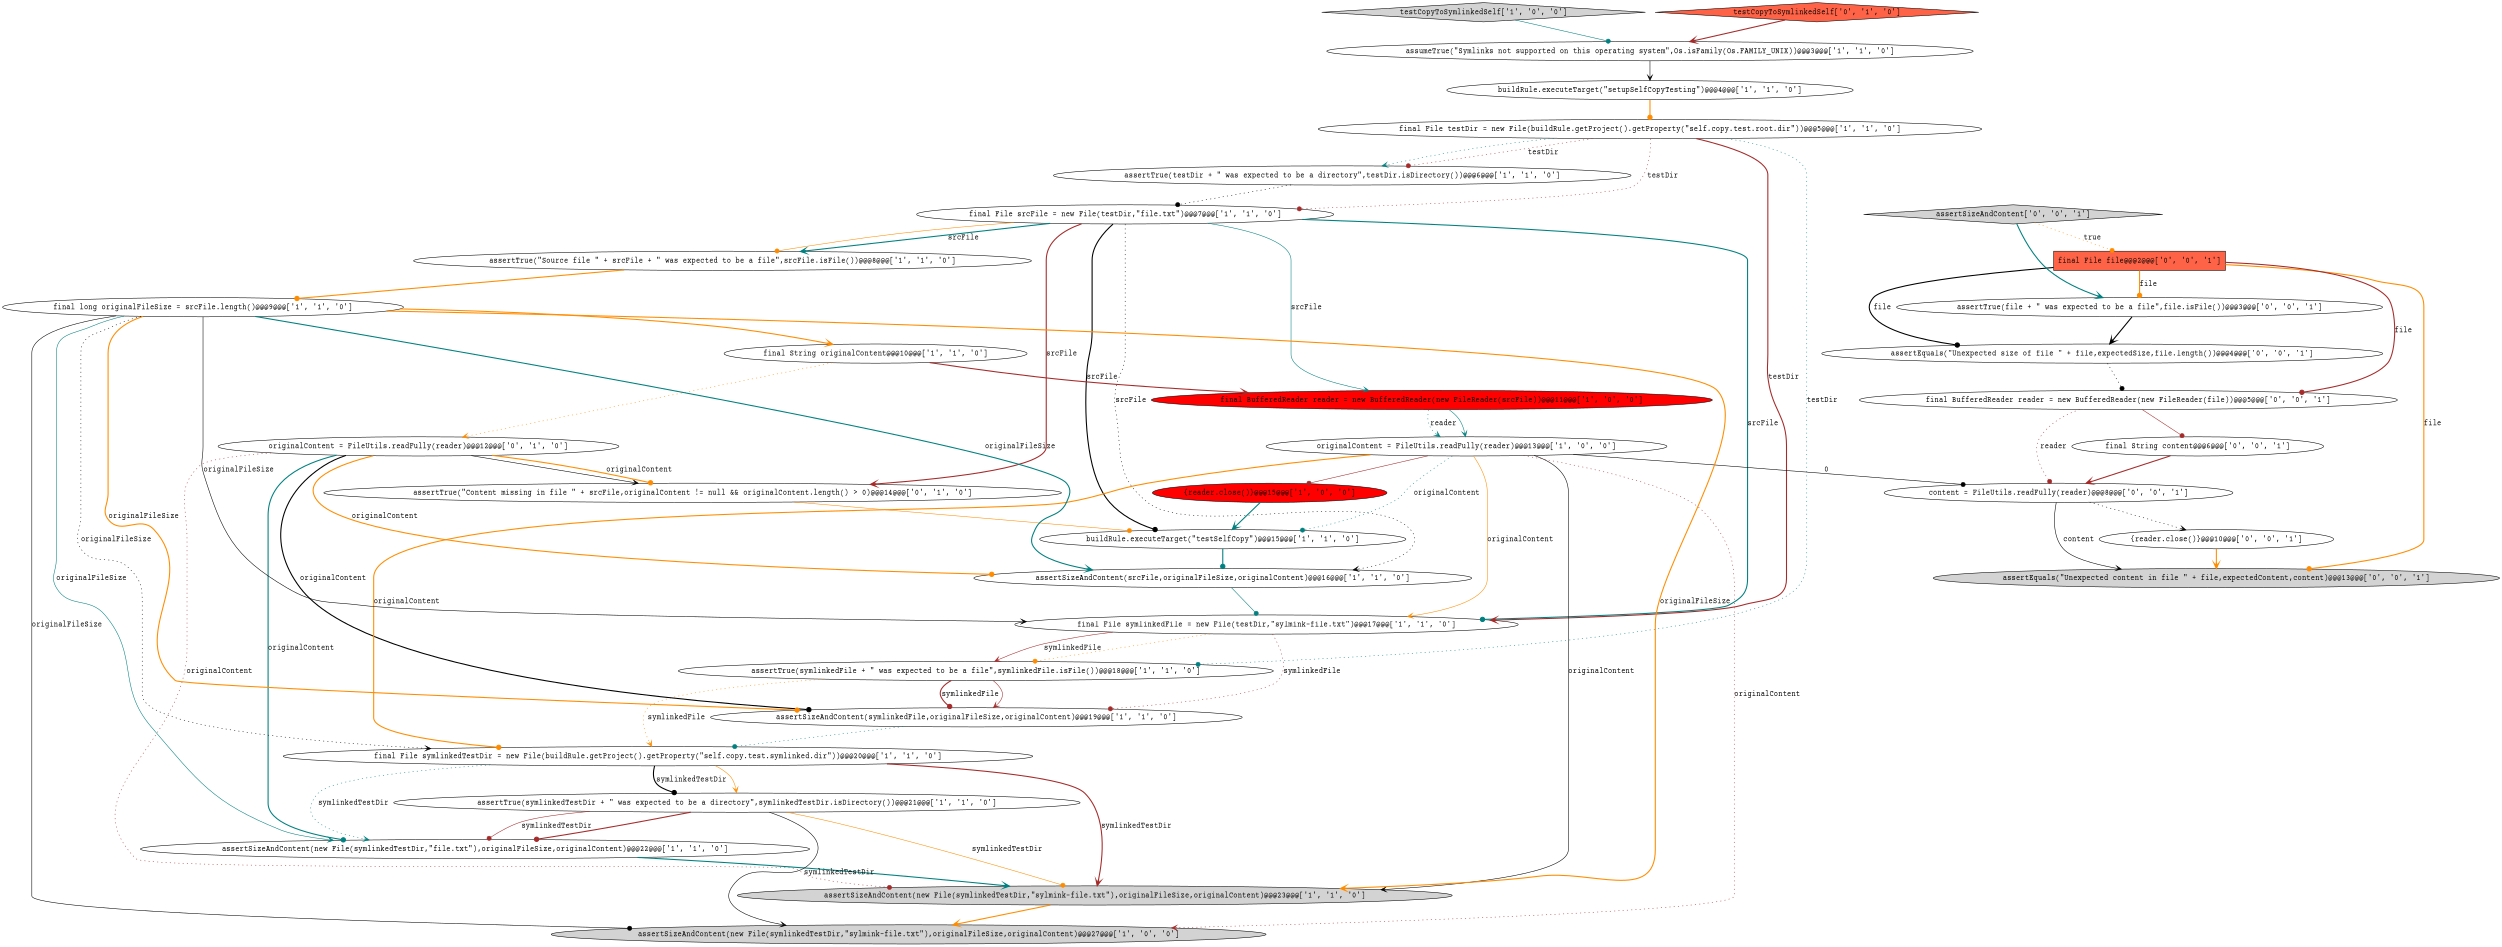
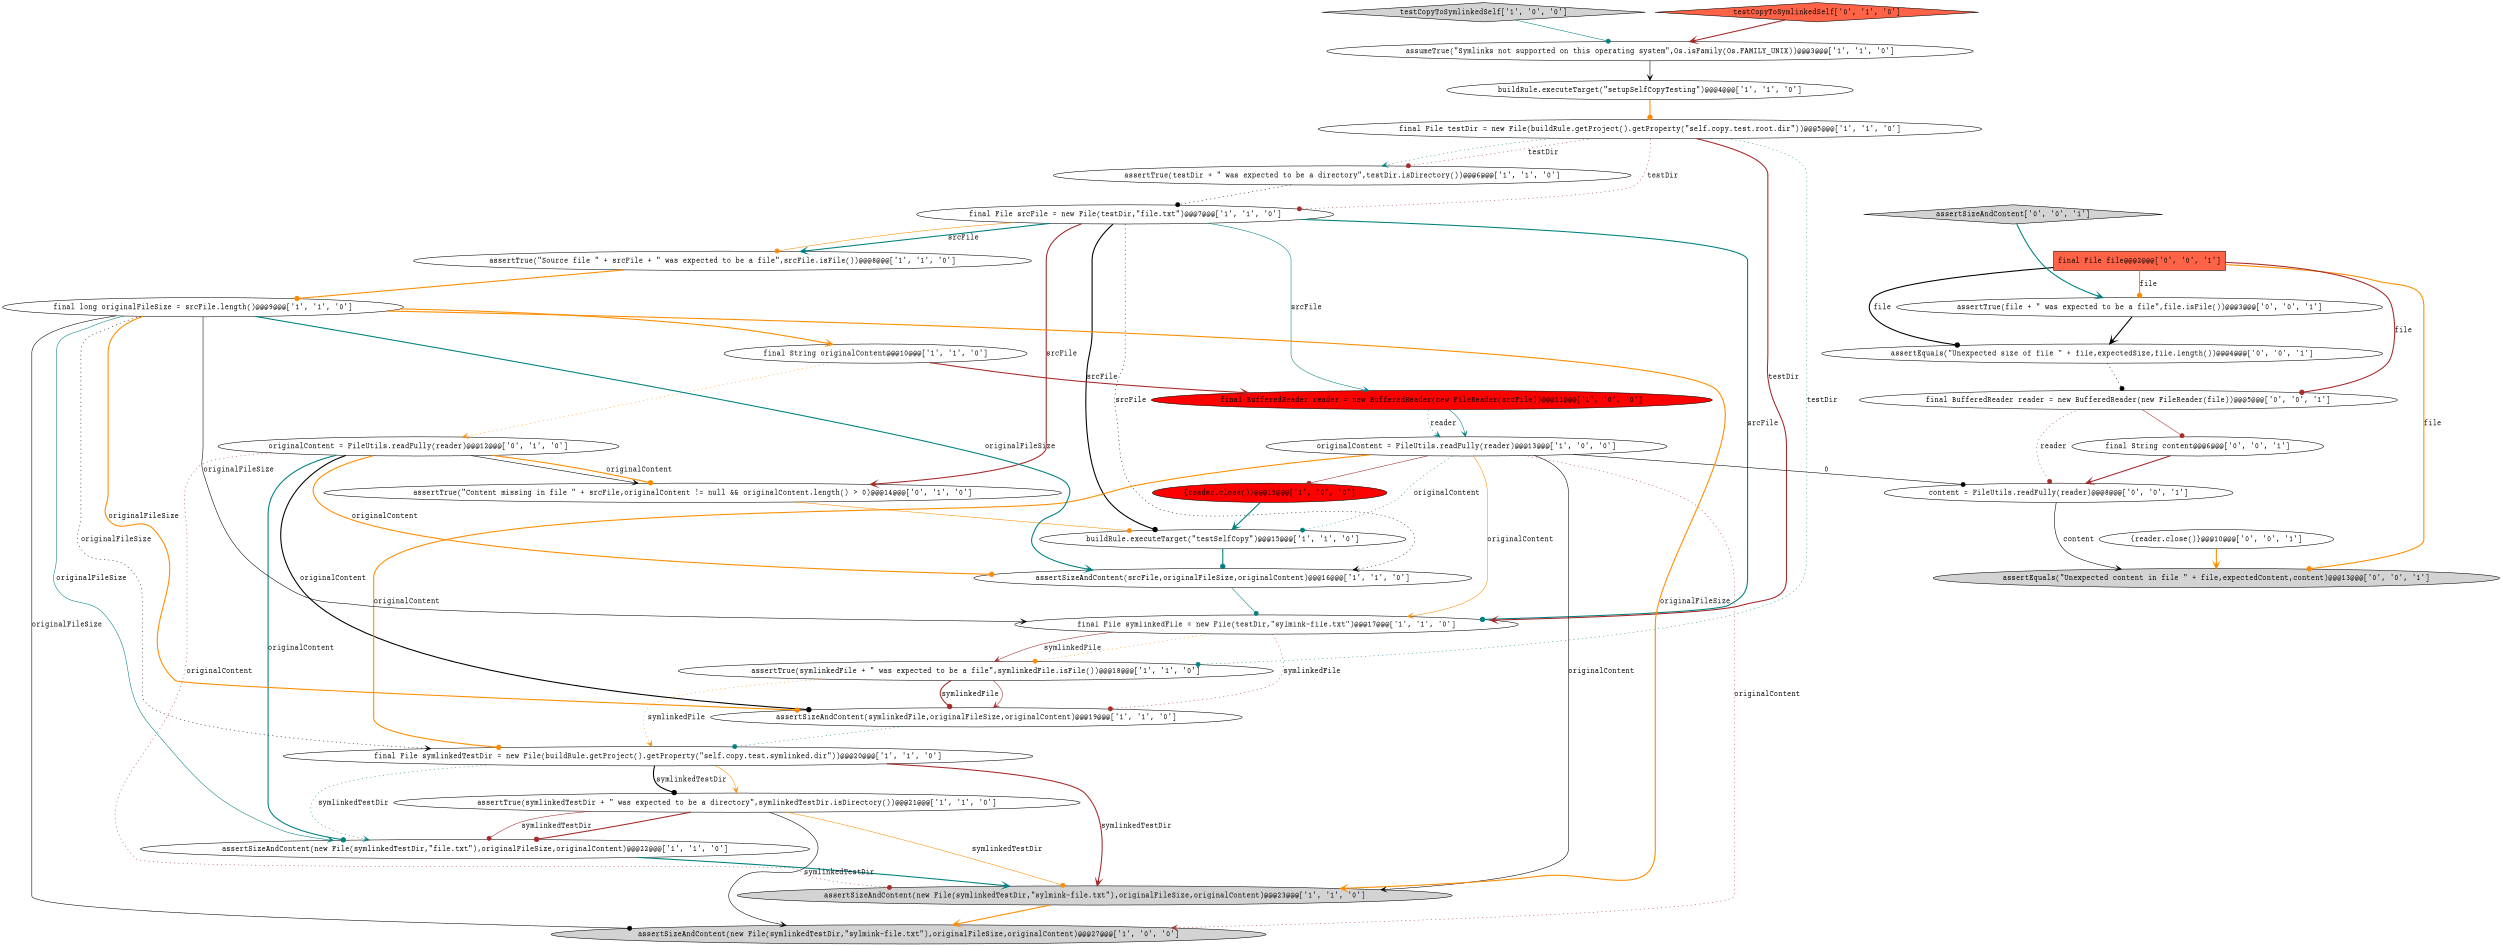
(2072, 236) -> none
(2135, 515) -> none
